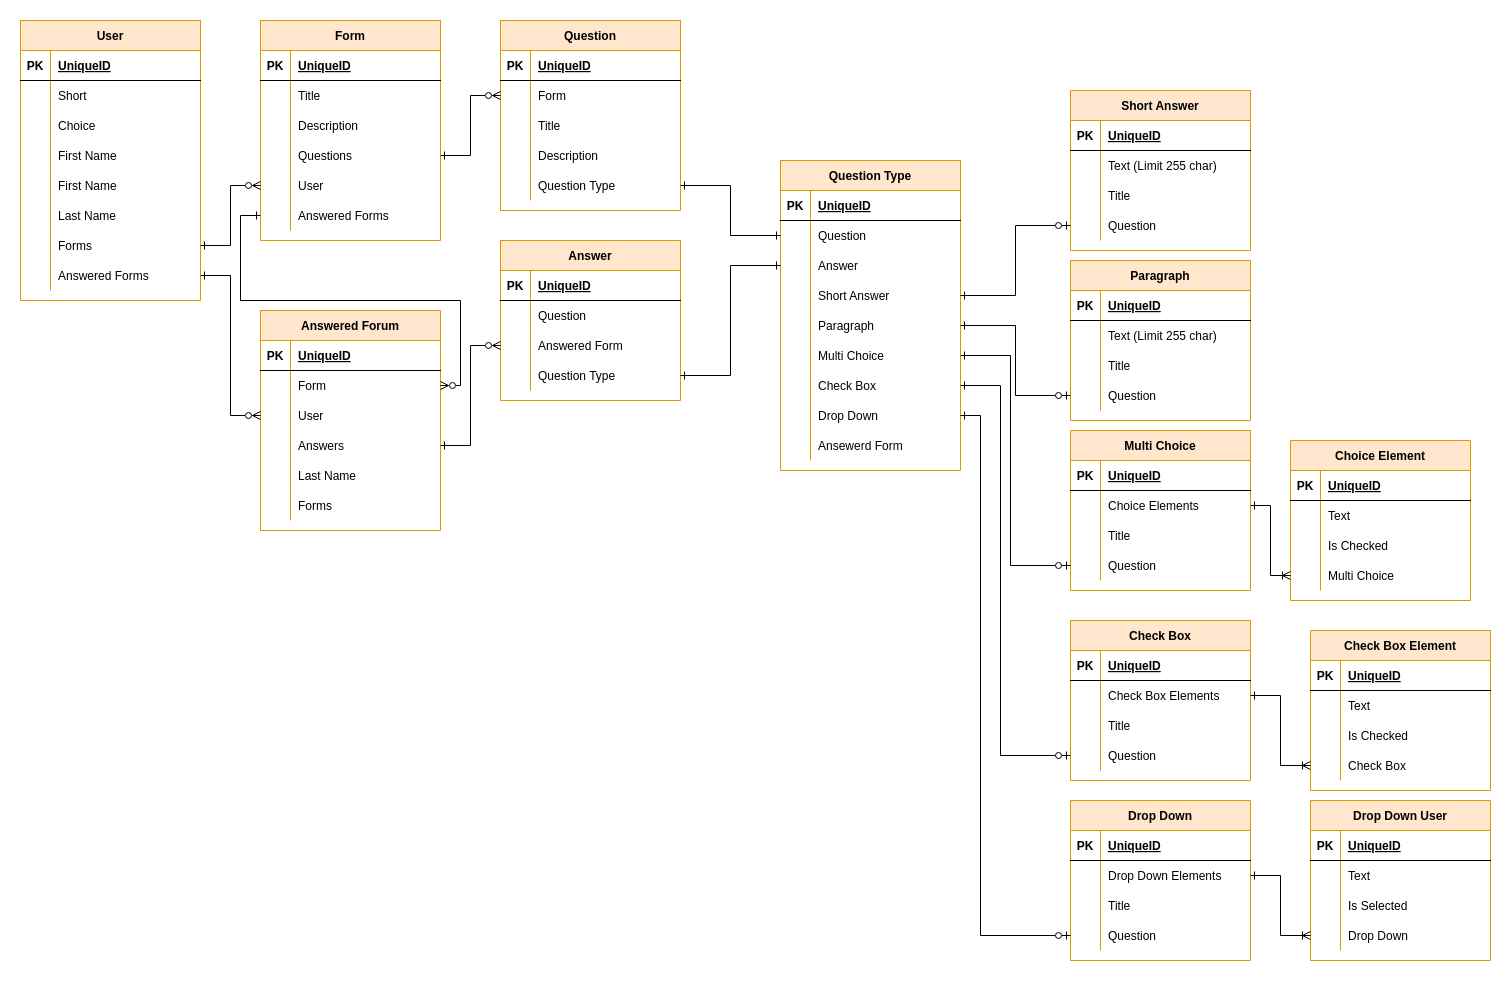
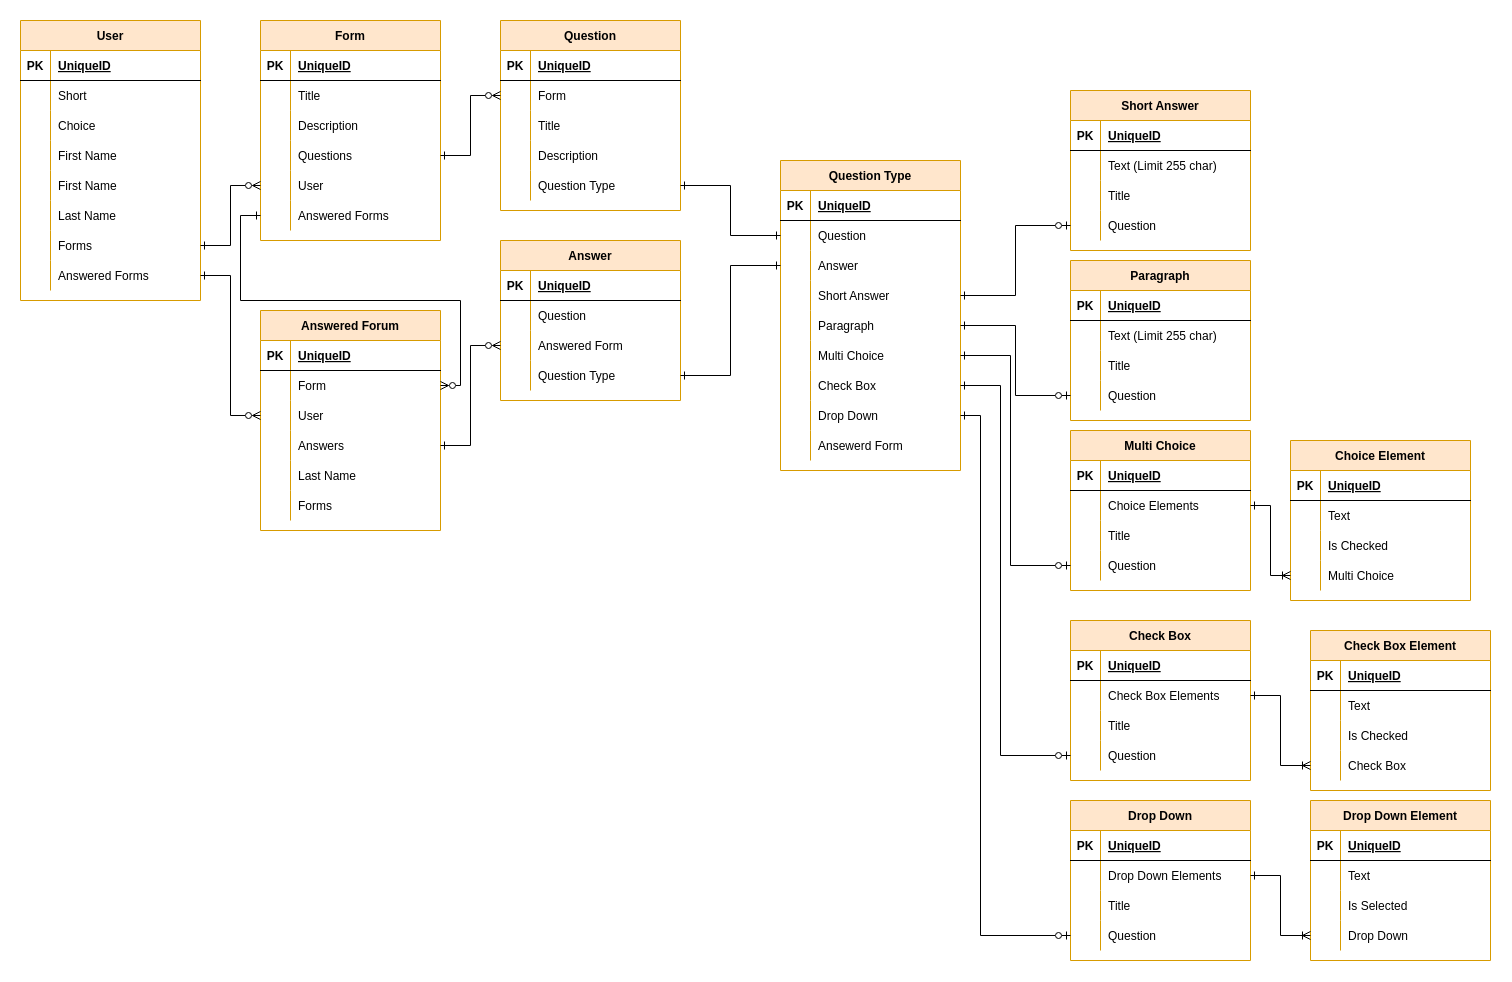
(1400, 816) -> (1400, 816)
